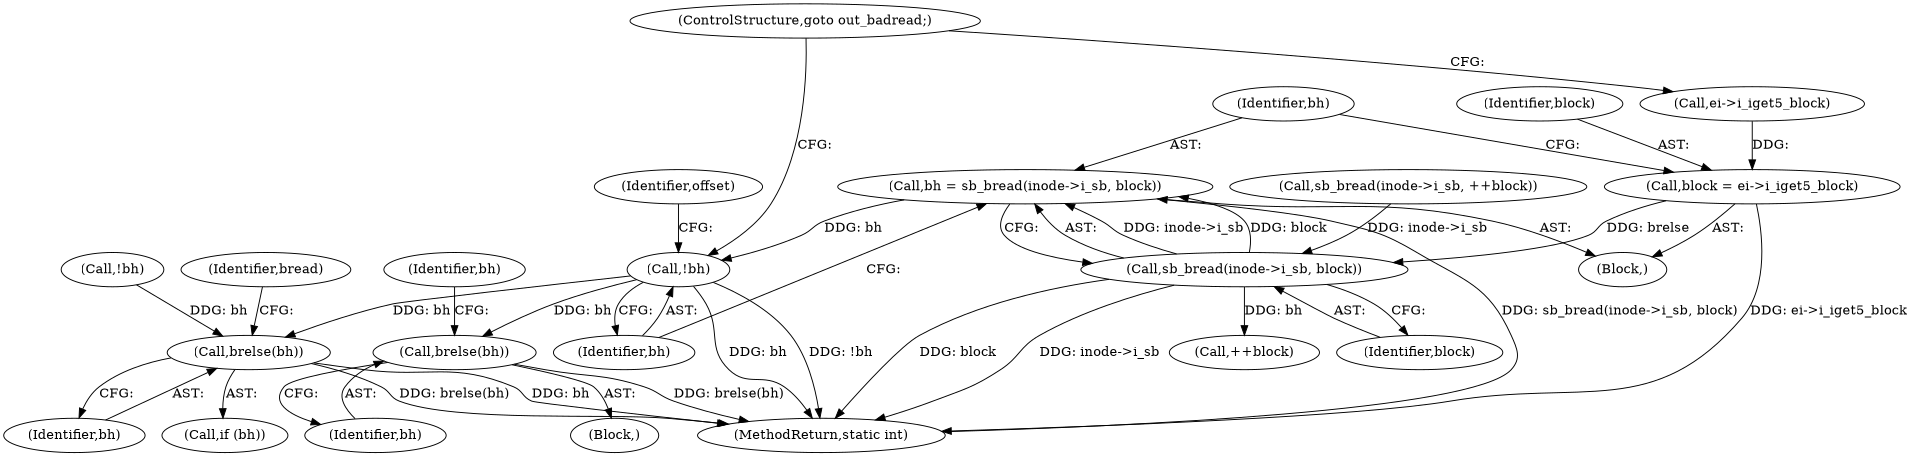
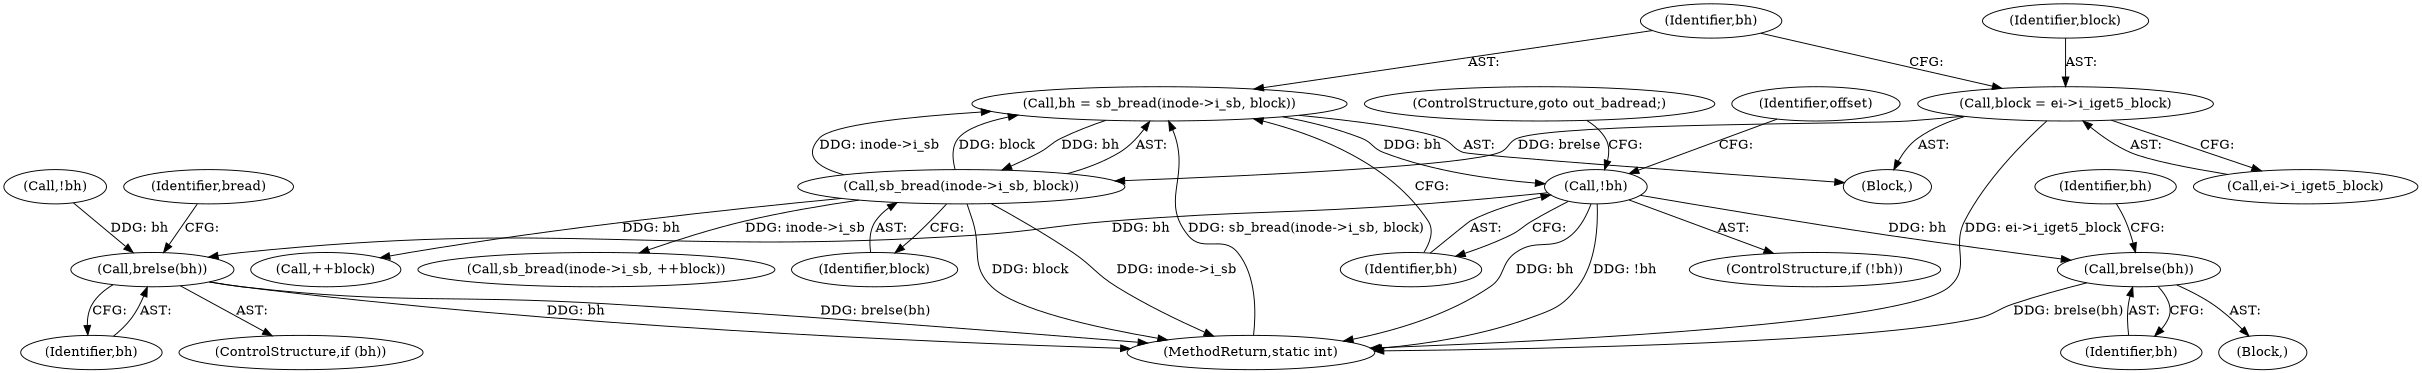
(1307, 57) -> (2182, 144)
(1773, 145) -> (2148, 145)
(1024, 228) -> (1090, 145)
(1351, 232) -> (752, 219)
none -> (1815, 270)
(225, 435) -> (301, 353)
